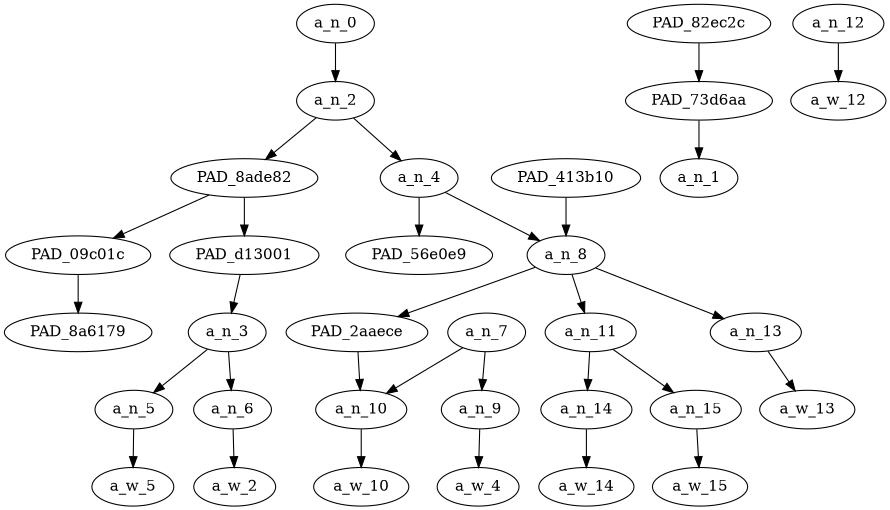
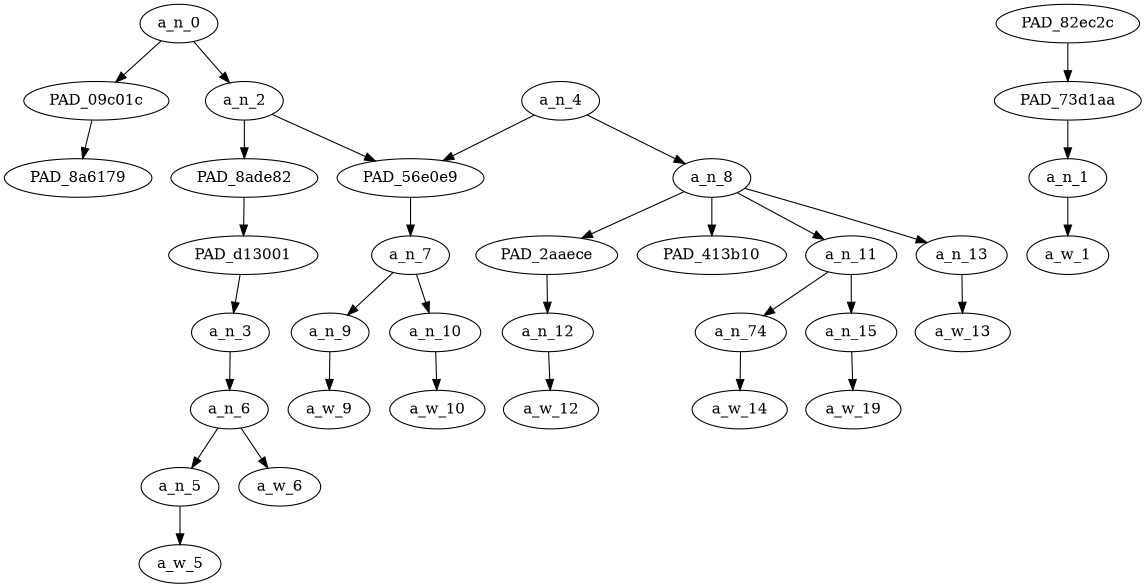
(699, 101) -> (1068, 101)
(373, 136) -> (319, 135)
none -> (411, 211)
(566, 211) -> (712, 211)
(166, 214) -> (142, 58)
none -> (1068, 255)
(359, 366) -> (547, 289)
(185, 368) -> (208, 443)
(586, 410) -> (741, 332)
(235, 487) -> (280, 487)
(478, 487) -> (329, 410)
(700, 487) -> (853, 410)
